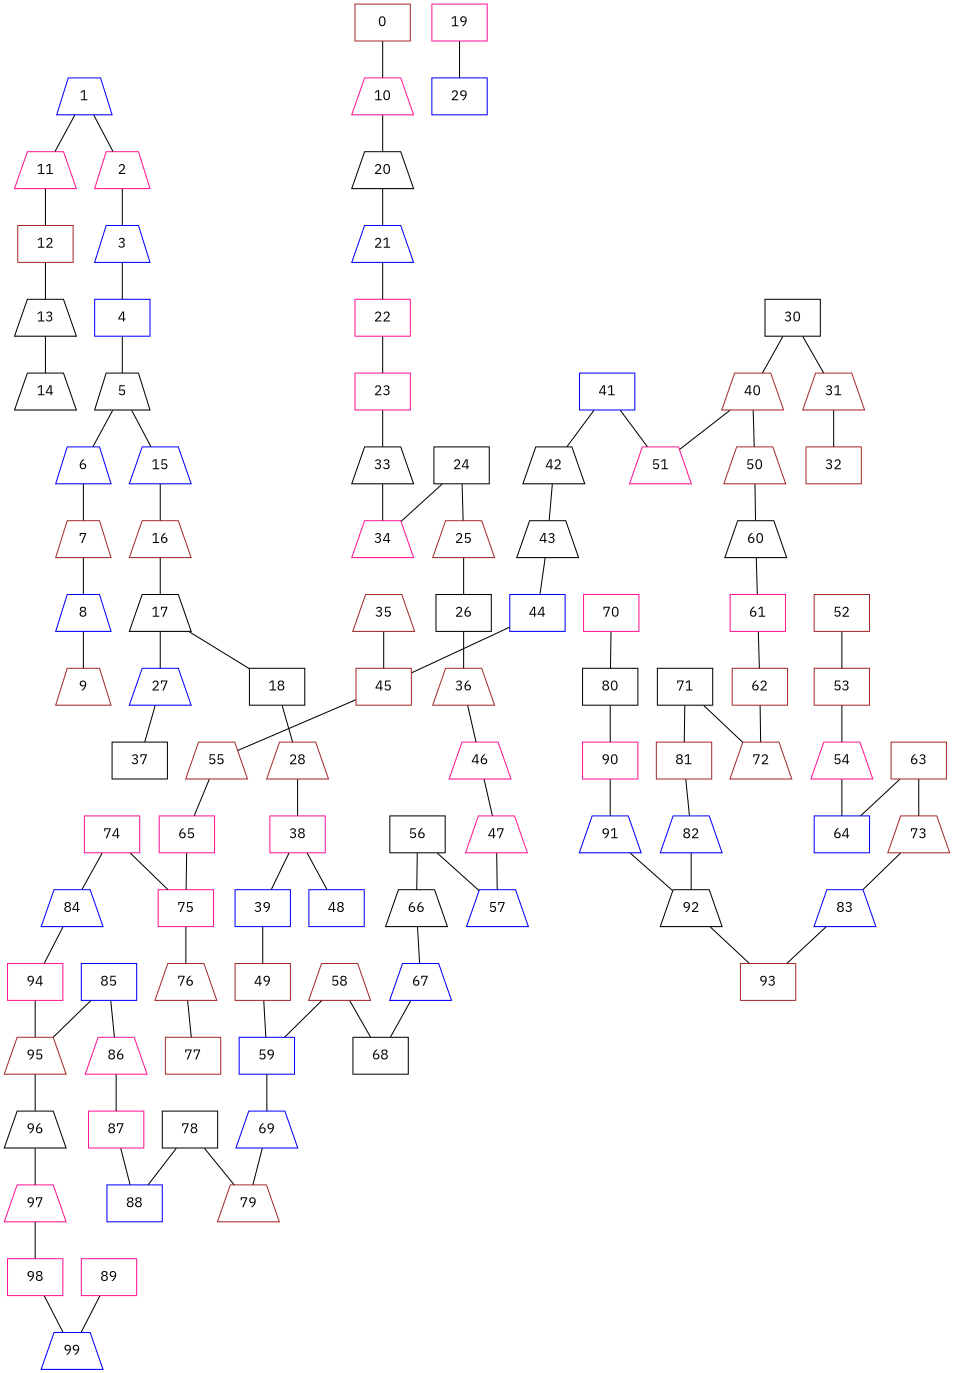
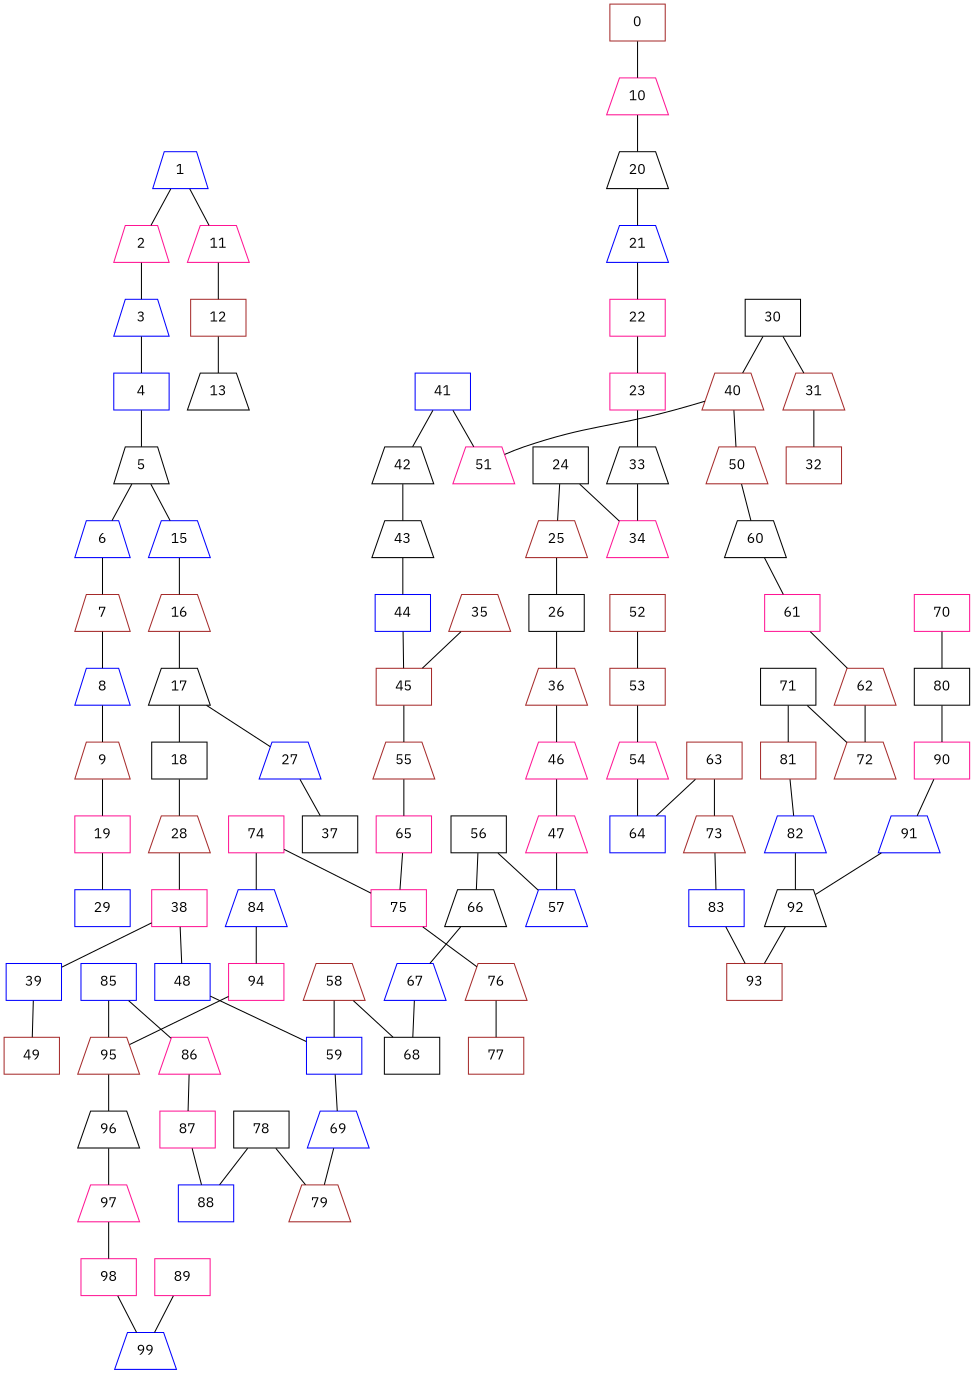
(45, 392) -> none
(760, 687) -> (865, 687)
none -> (102, 798)
(845, 908) -> (716, 908)
(265, 1019) -> (258, 1019)
